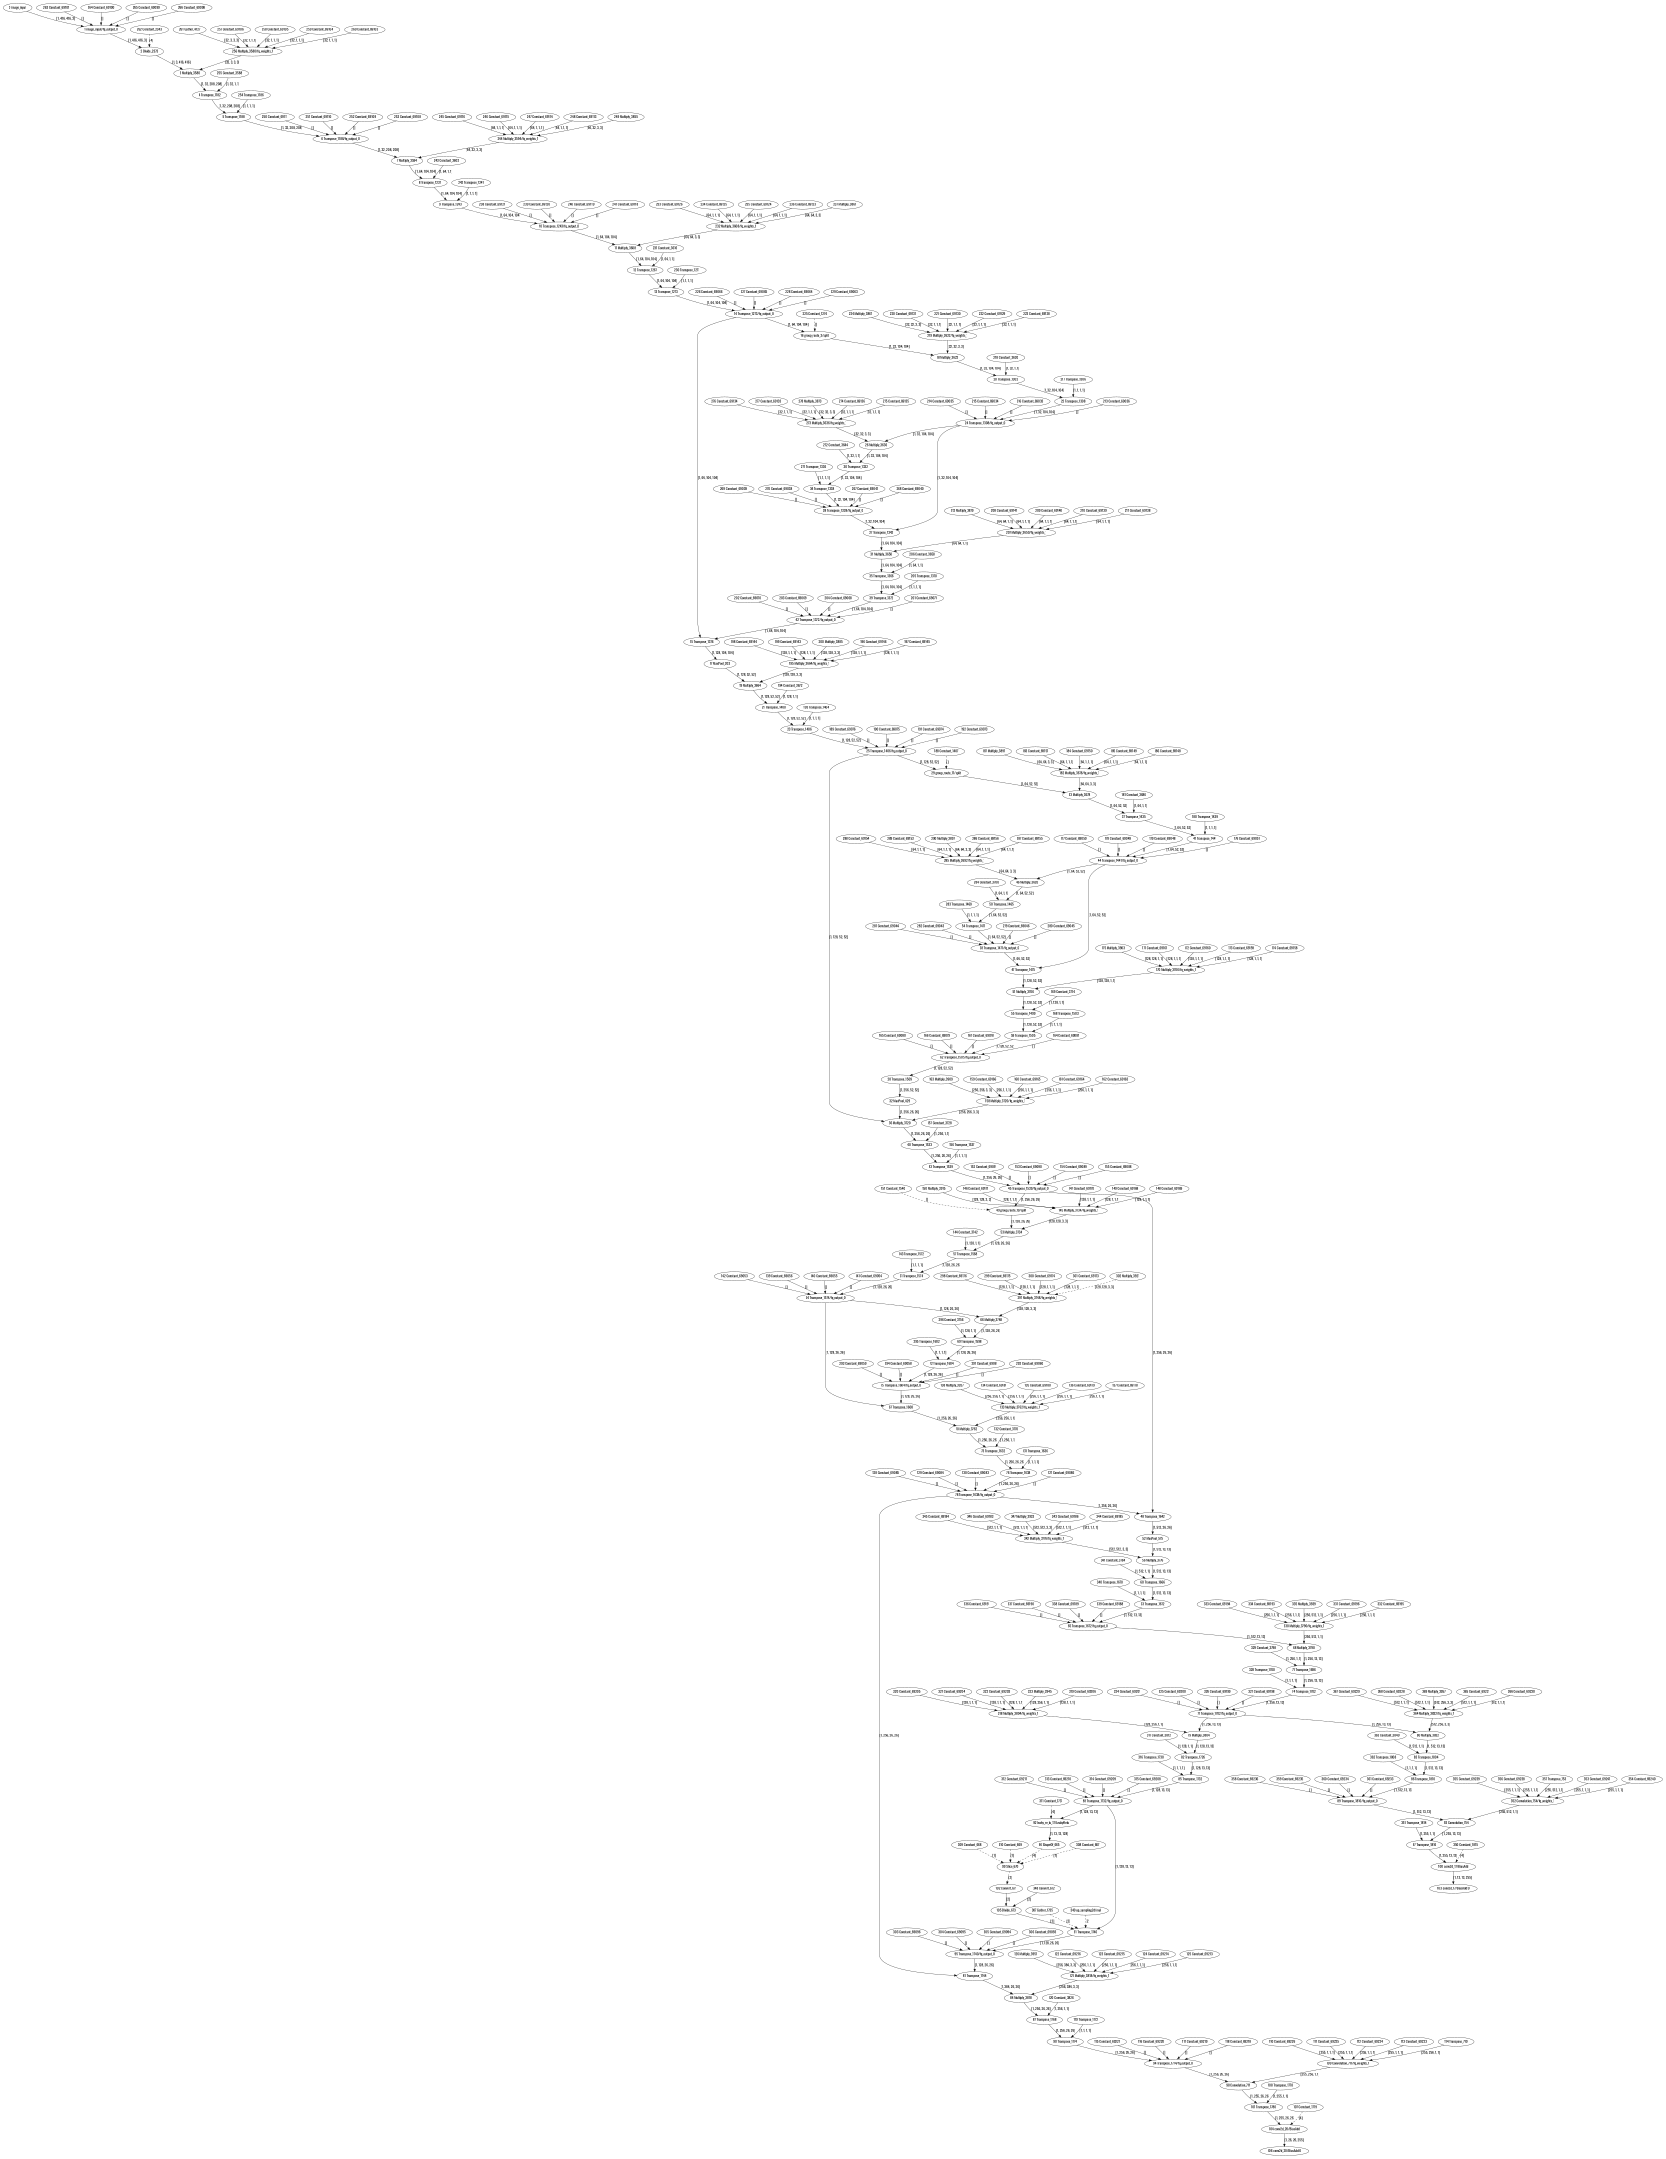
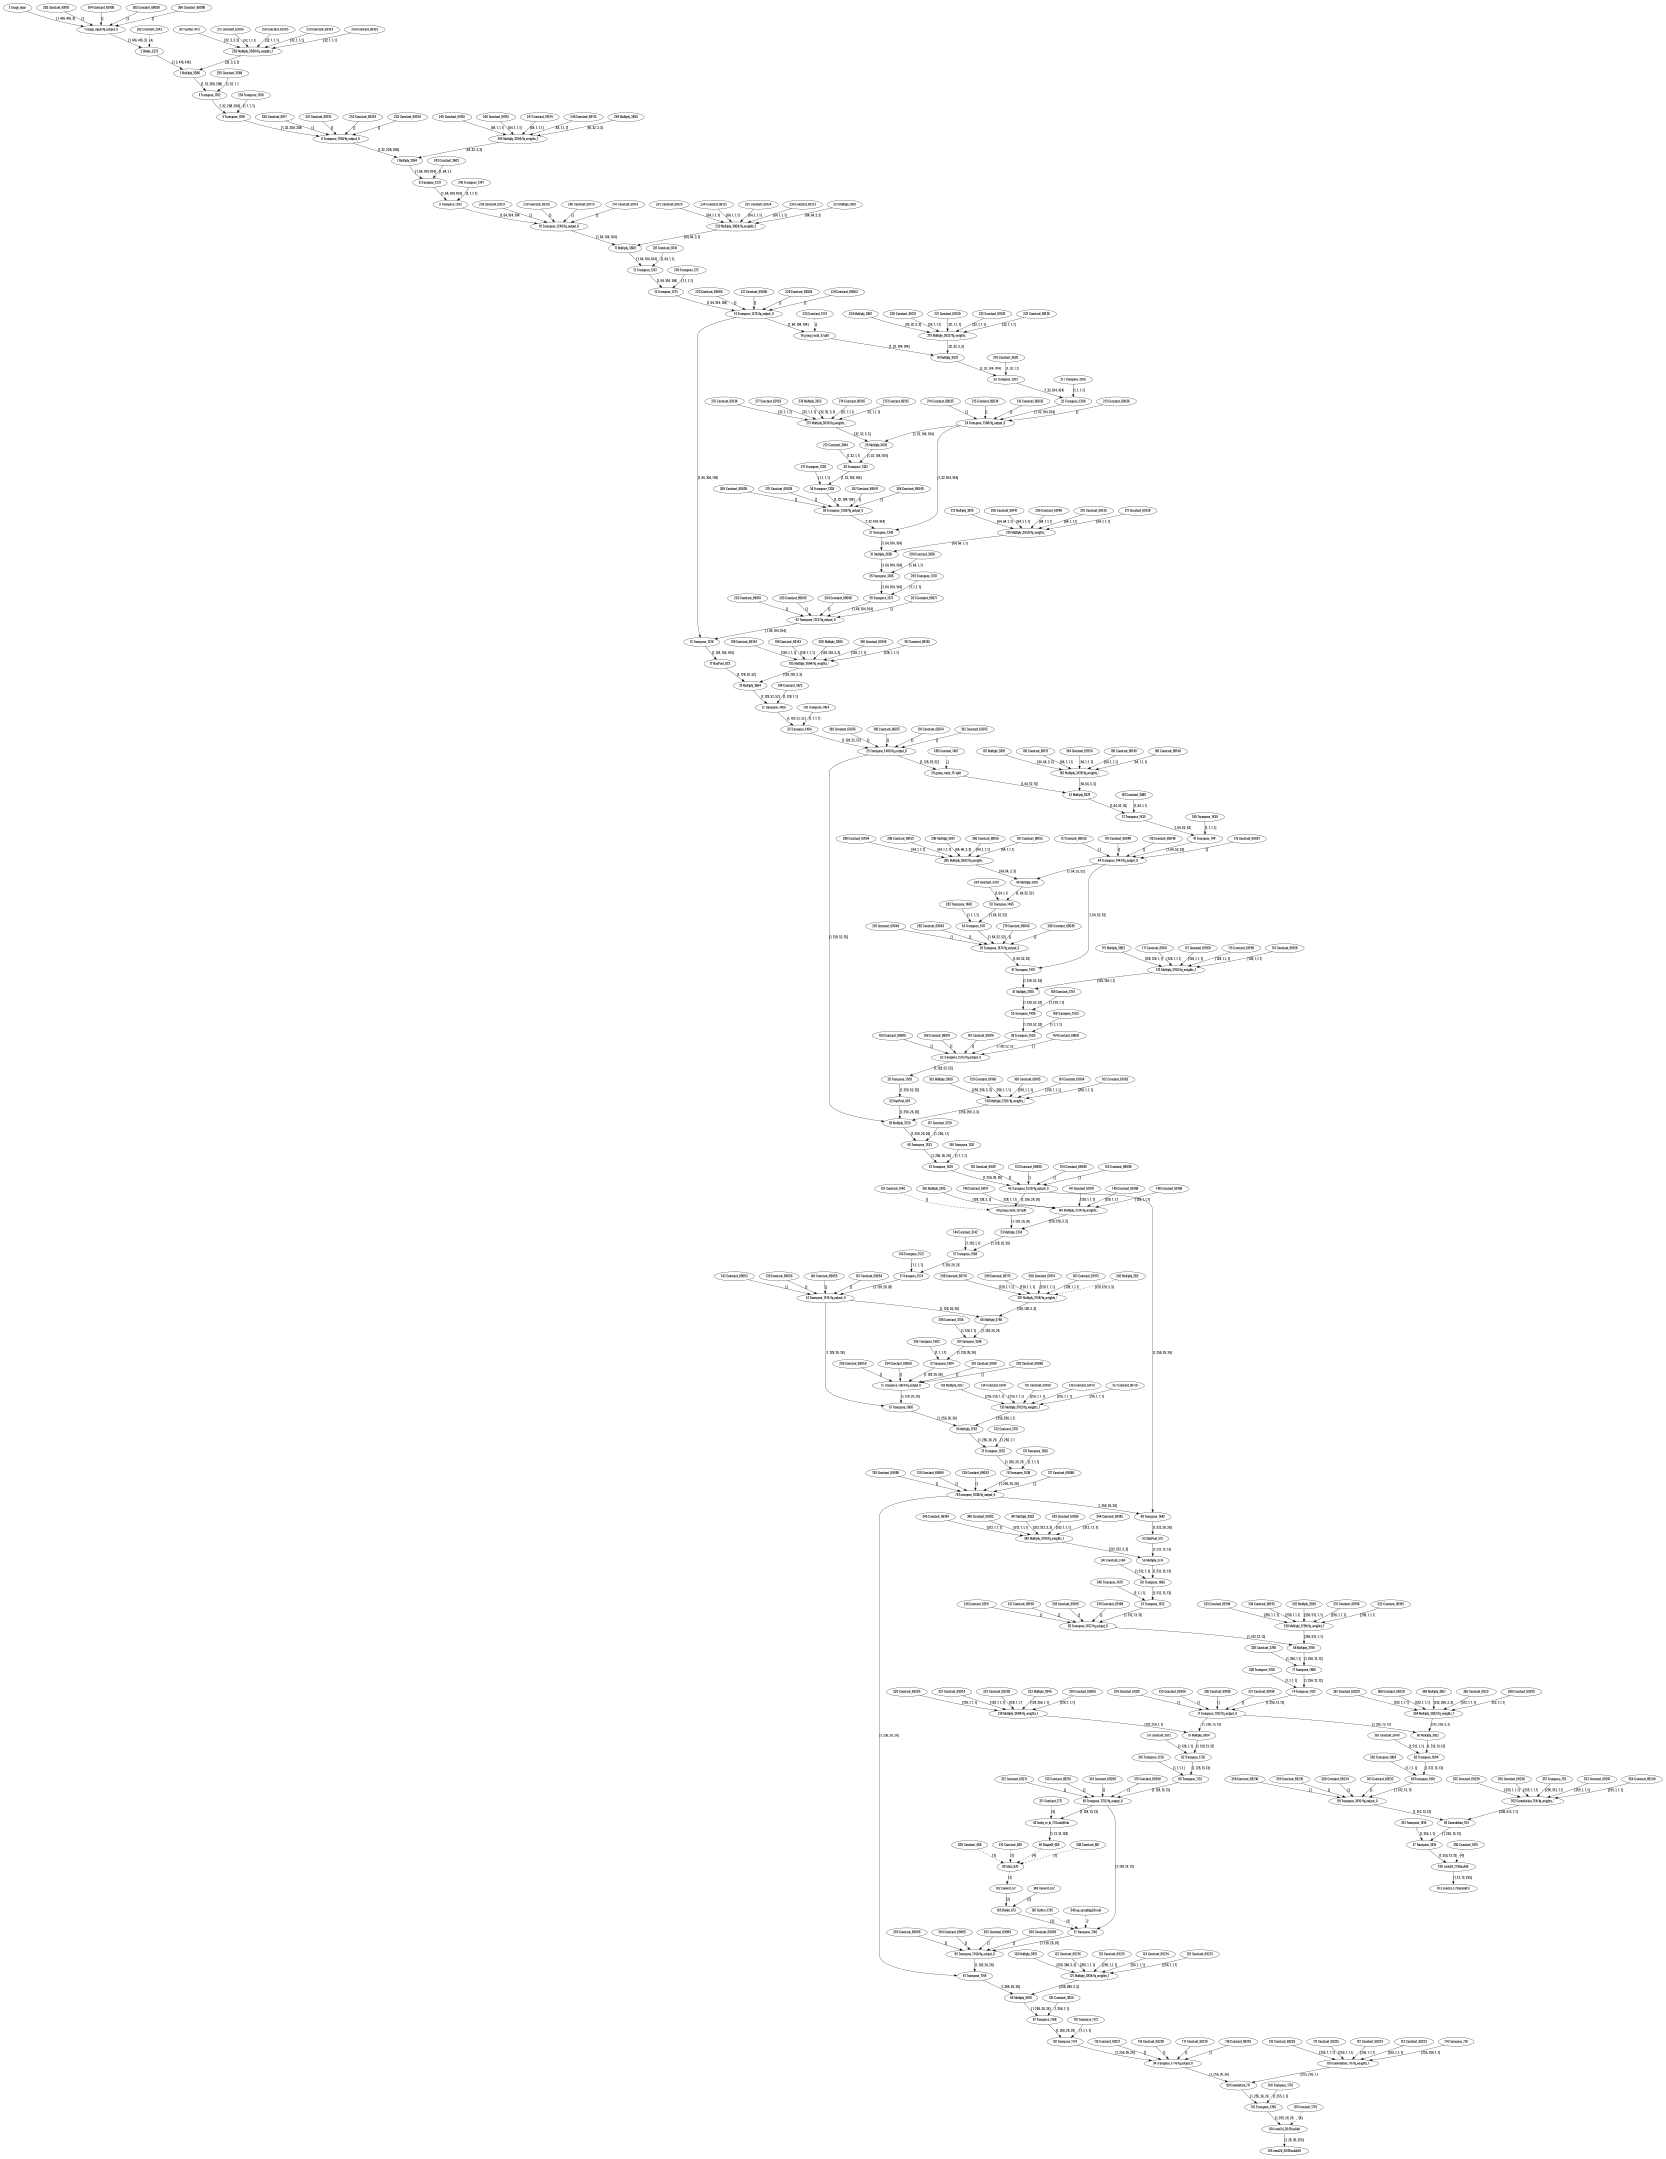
(869, 1276) -> (869, 1276)
